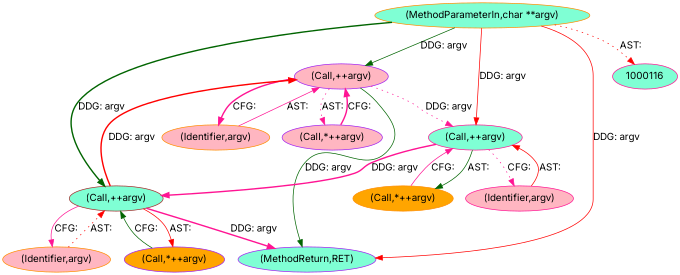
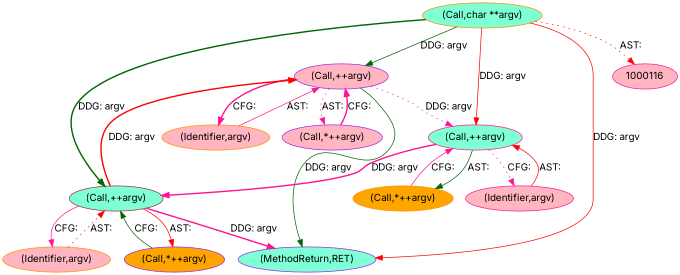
(482, 15) -> (482, 15)
(645, 76) -> (645, 76)
